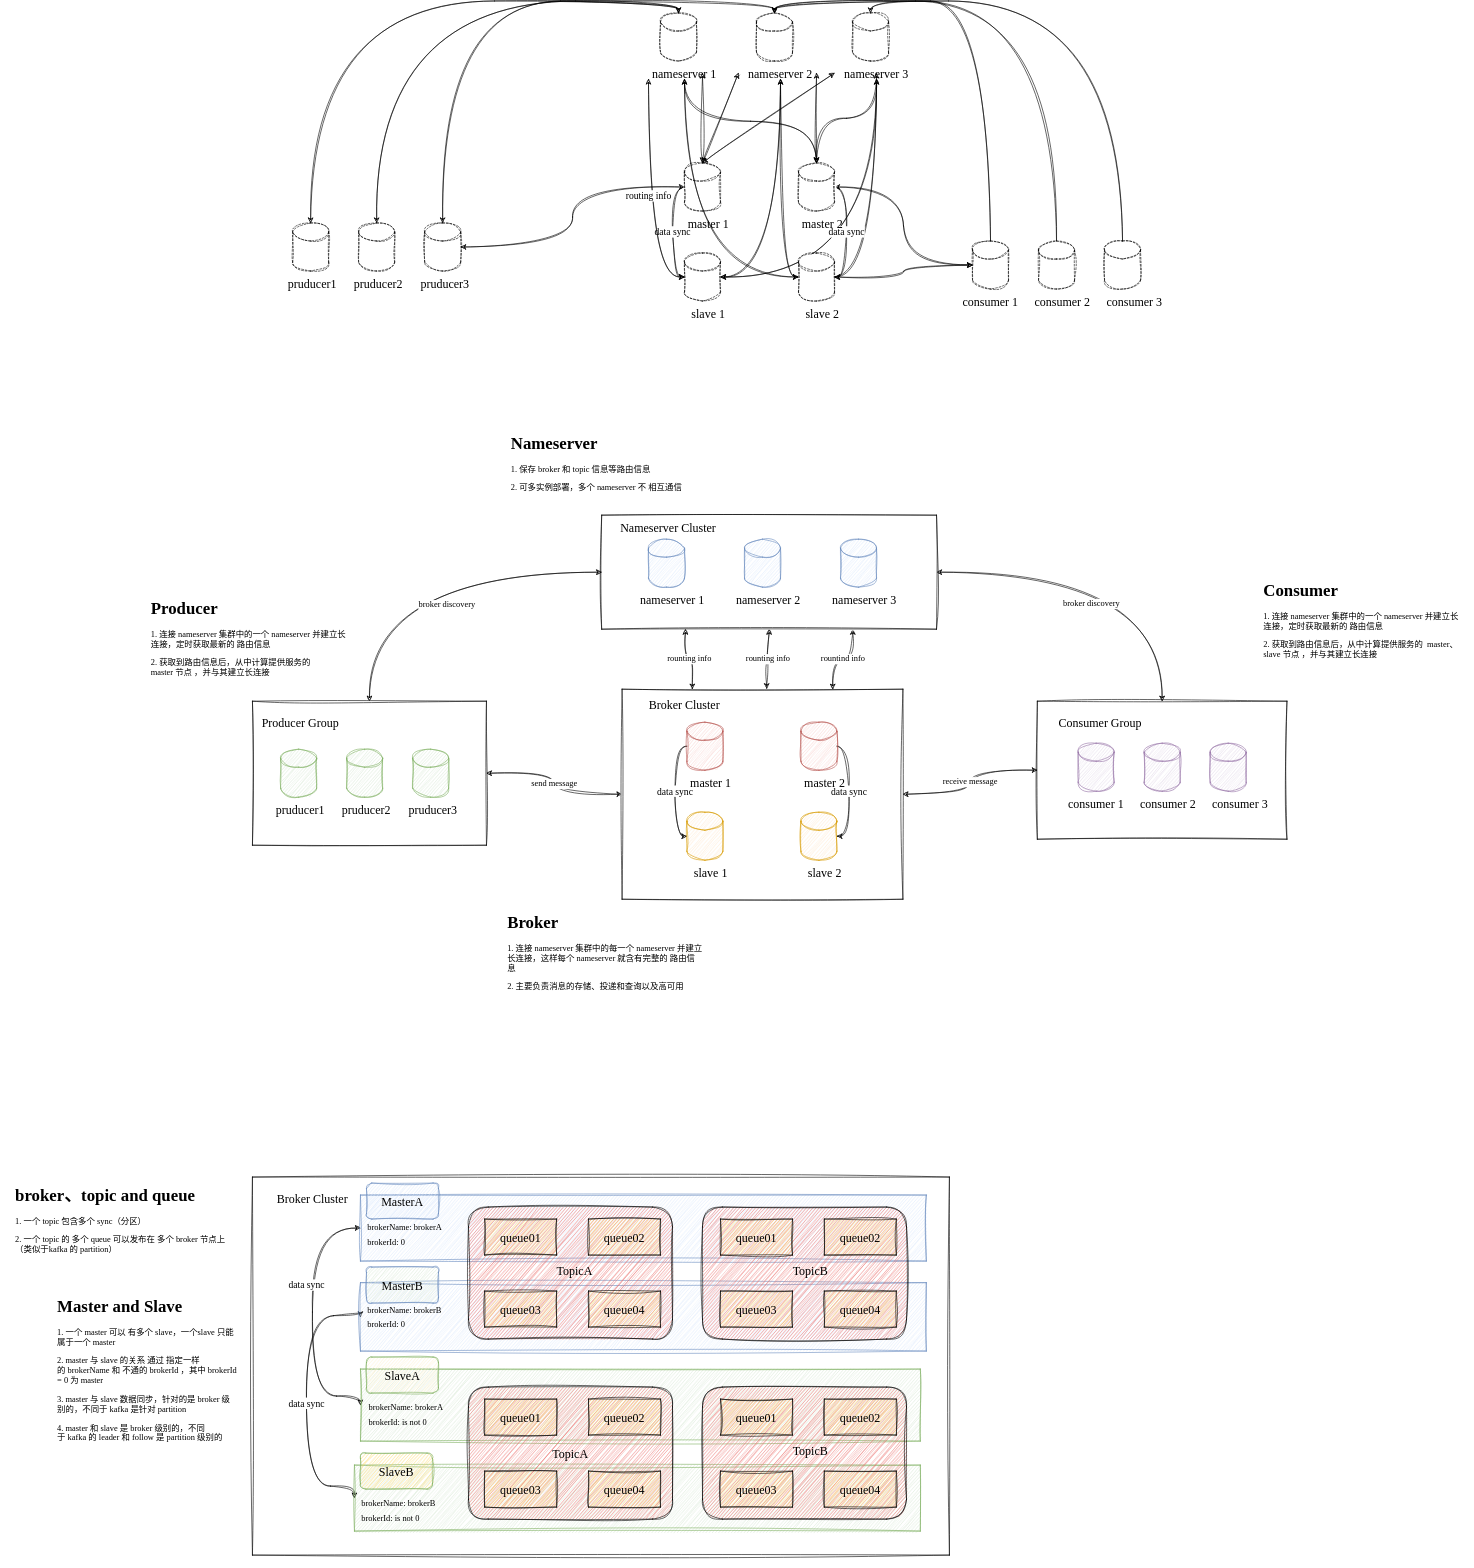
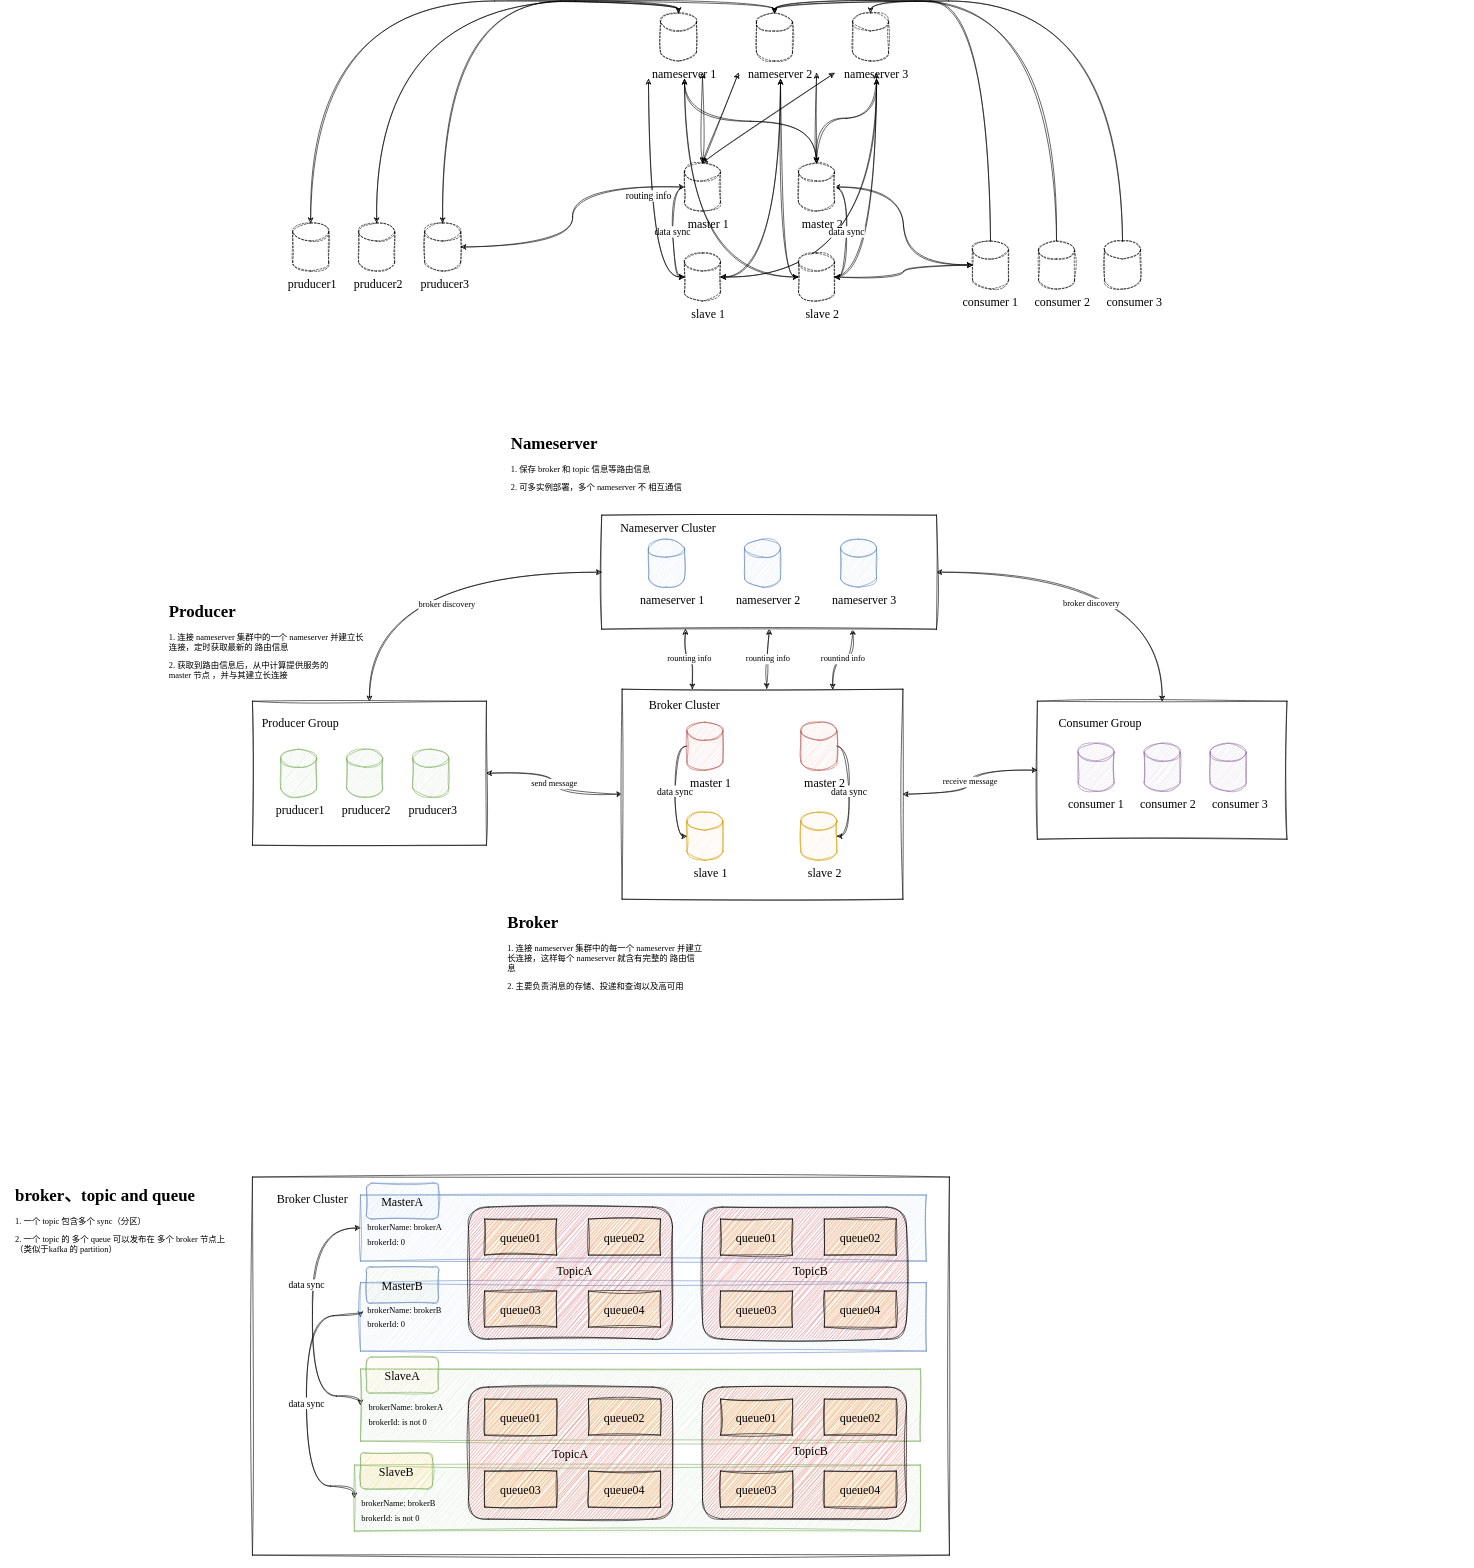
(1361, 623) -> none
(248, 641) -> (266, 644)
(147, 1381) -> none
